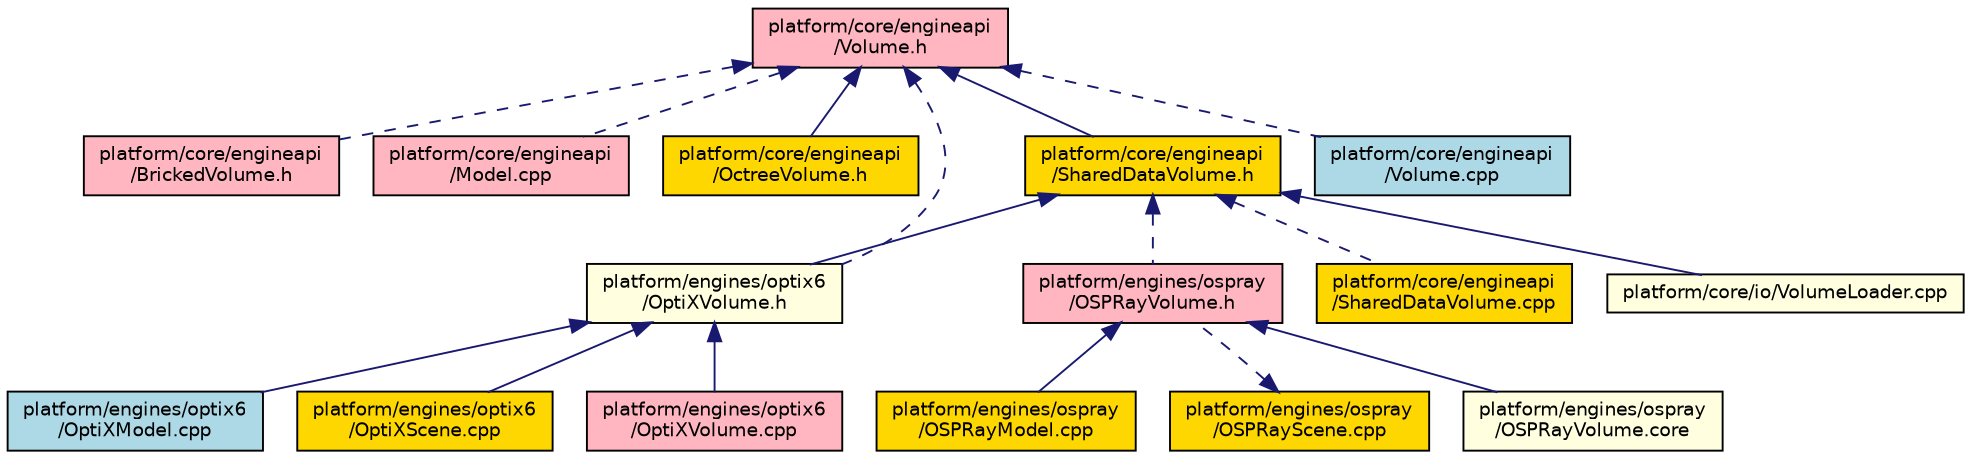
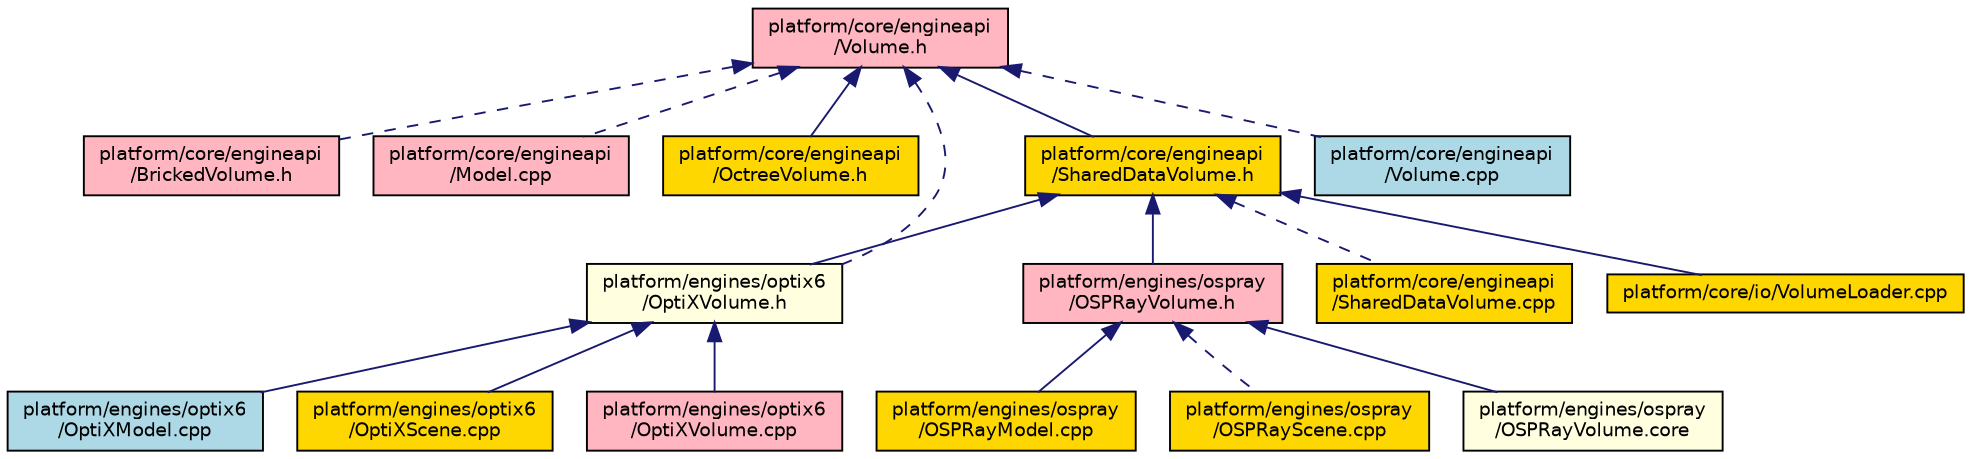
(1153, 239) -> (1153, 239)
(1786, 293) -> (1786, 293)
(1231, 350) -> (1222, 364)
